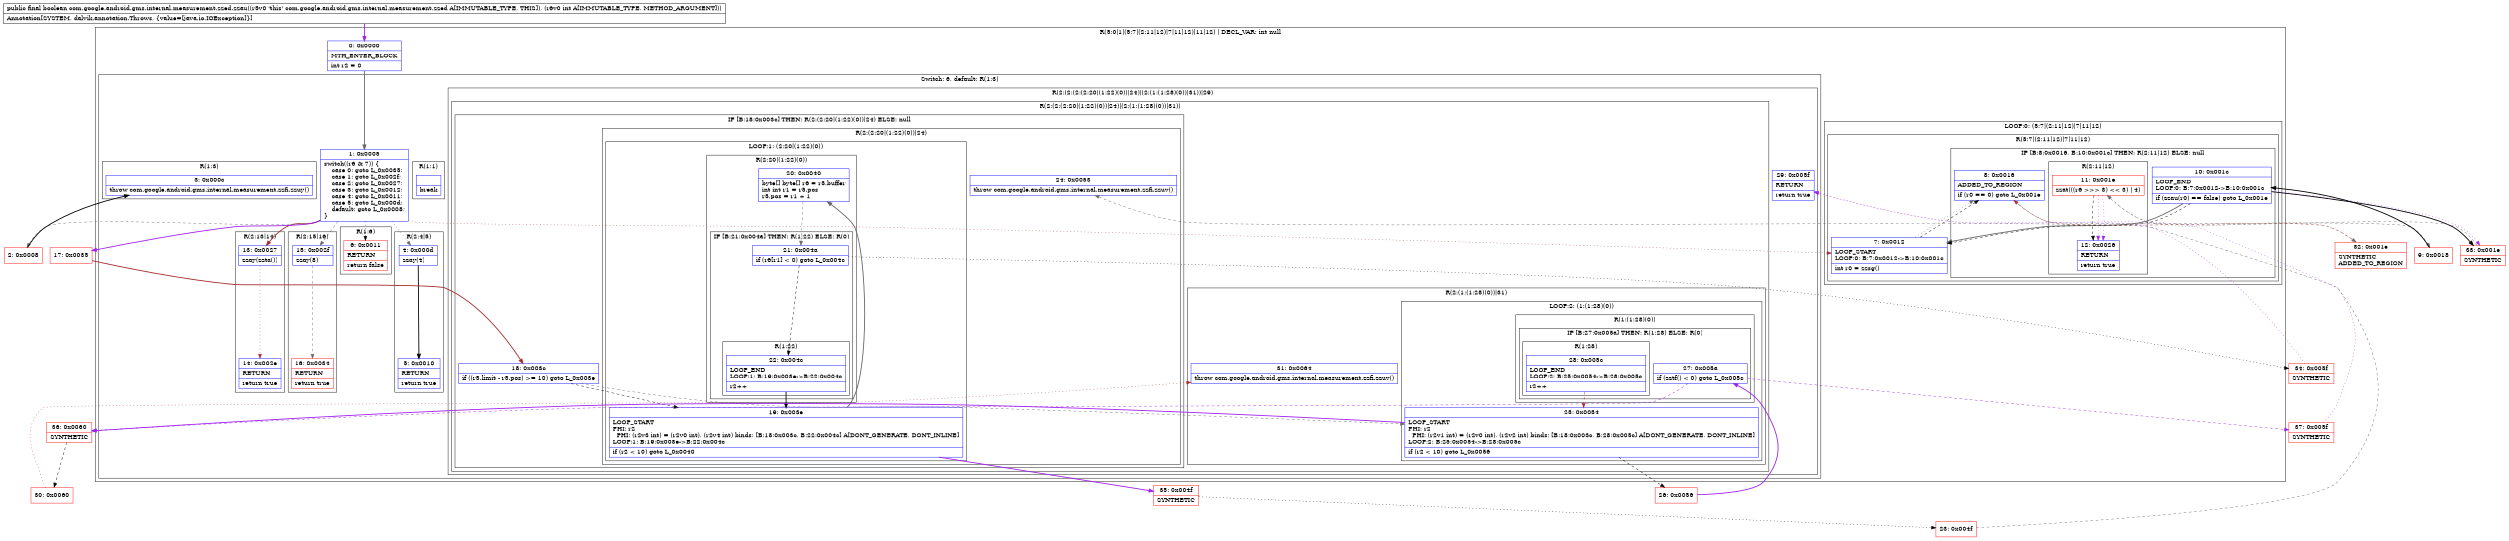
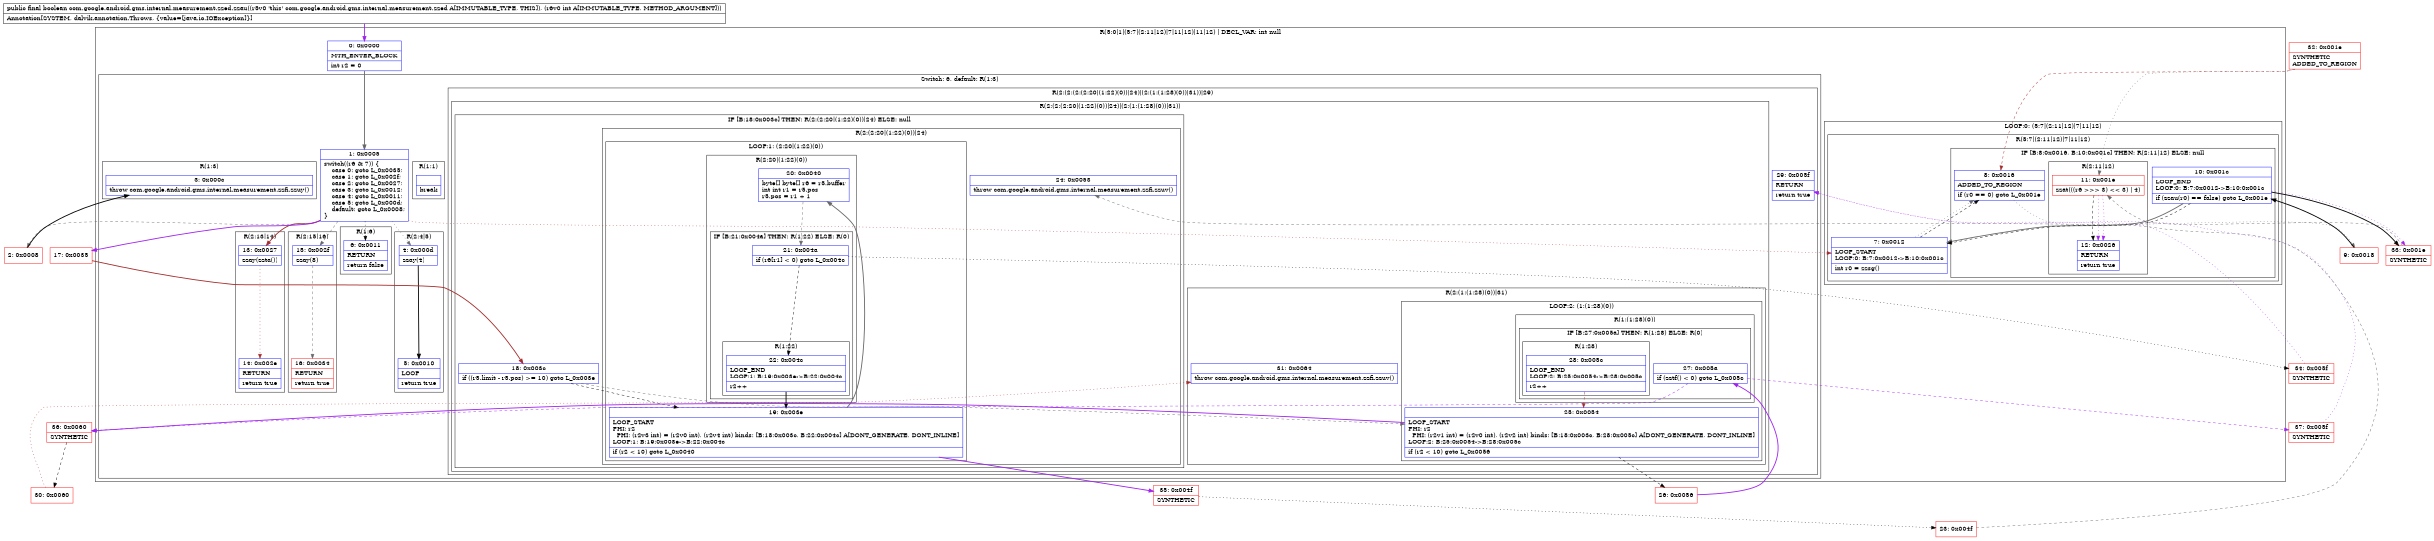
(2221, 223) -> (2183, 223)
(2227, 225) -> (2141, 79)
(366, 255) -> (366, 255)
(416, 373) -> (411, 373)
